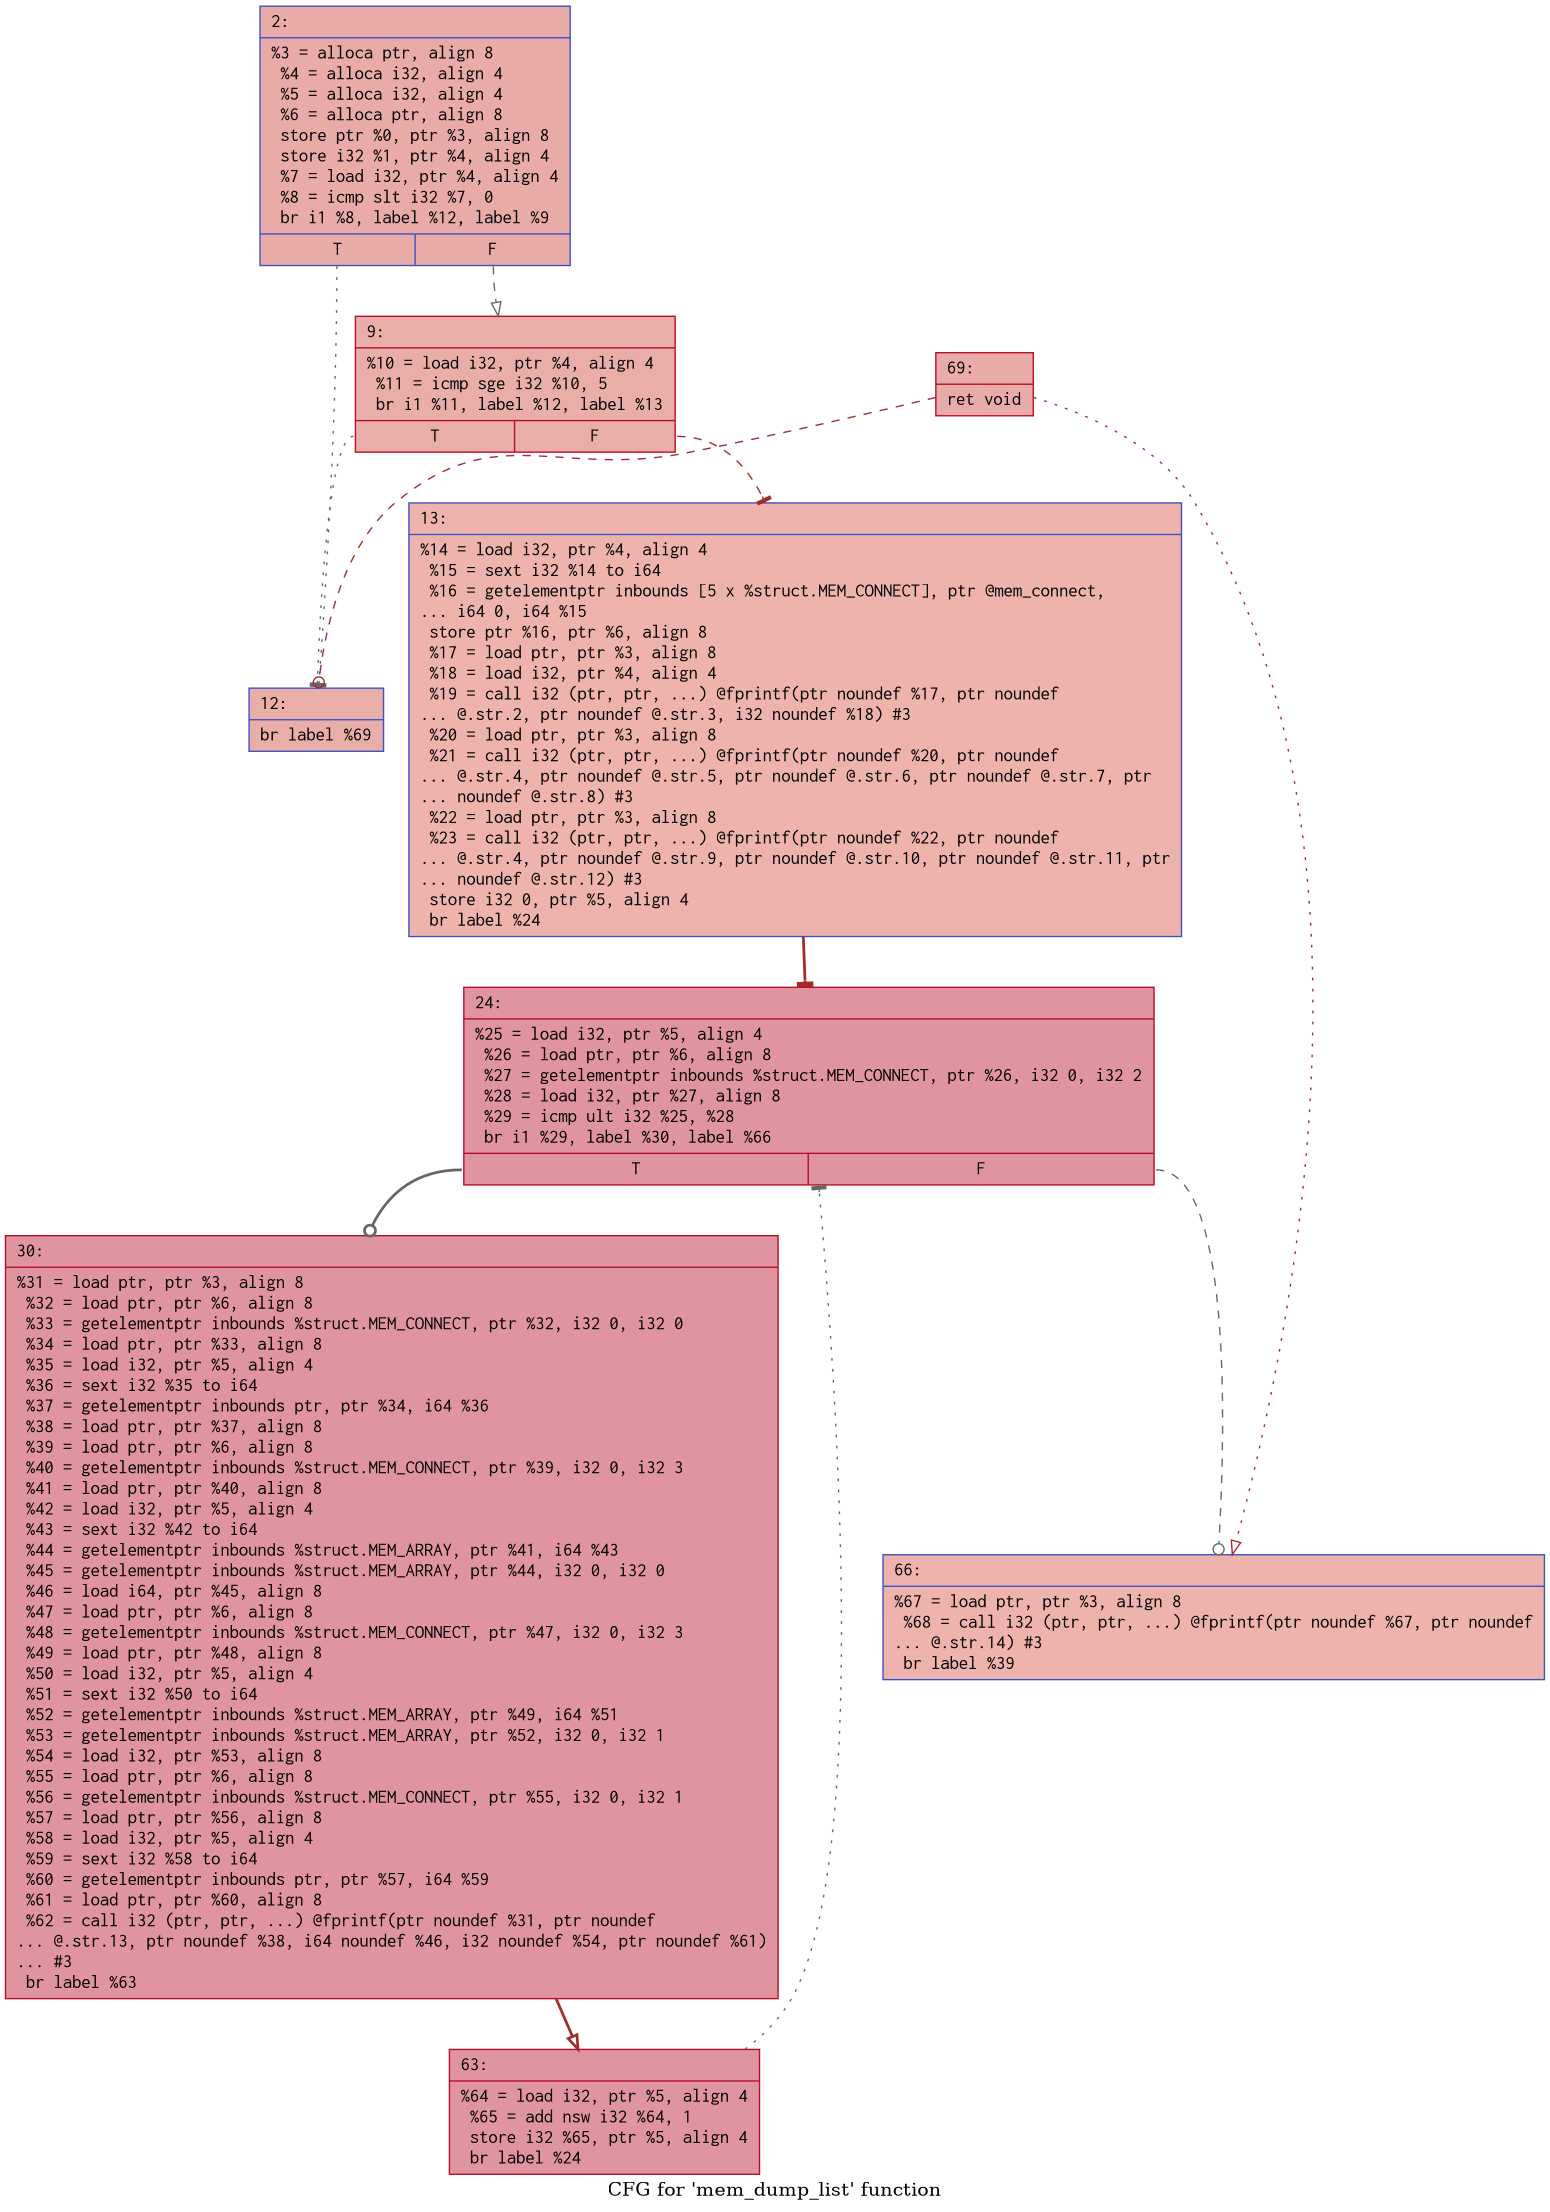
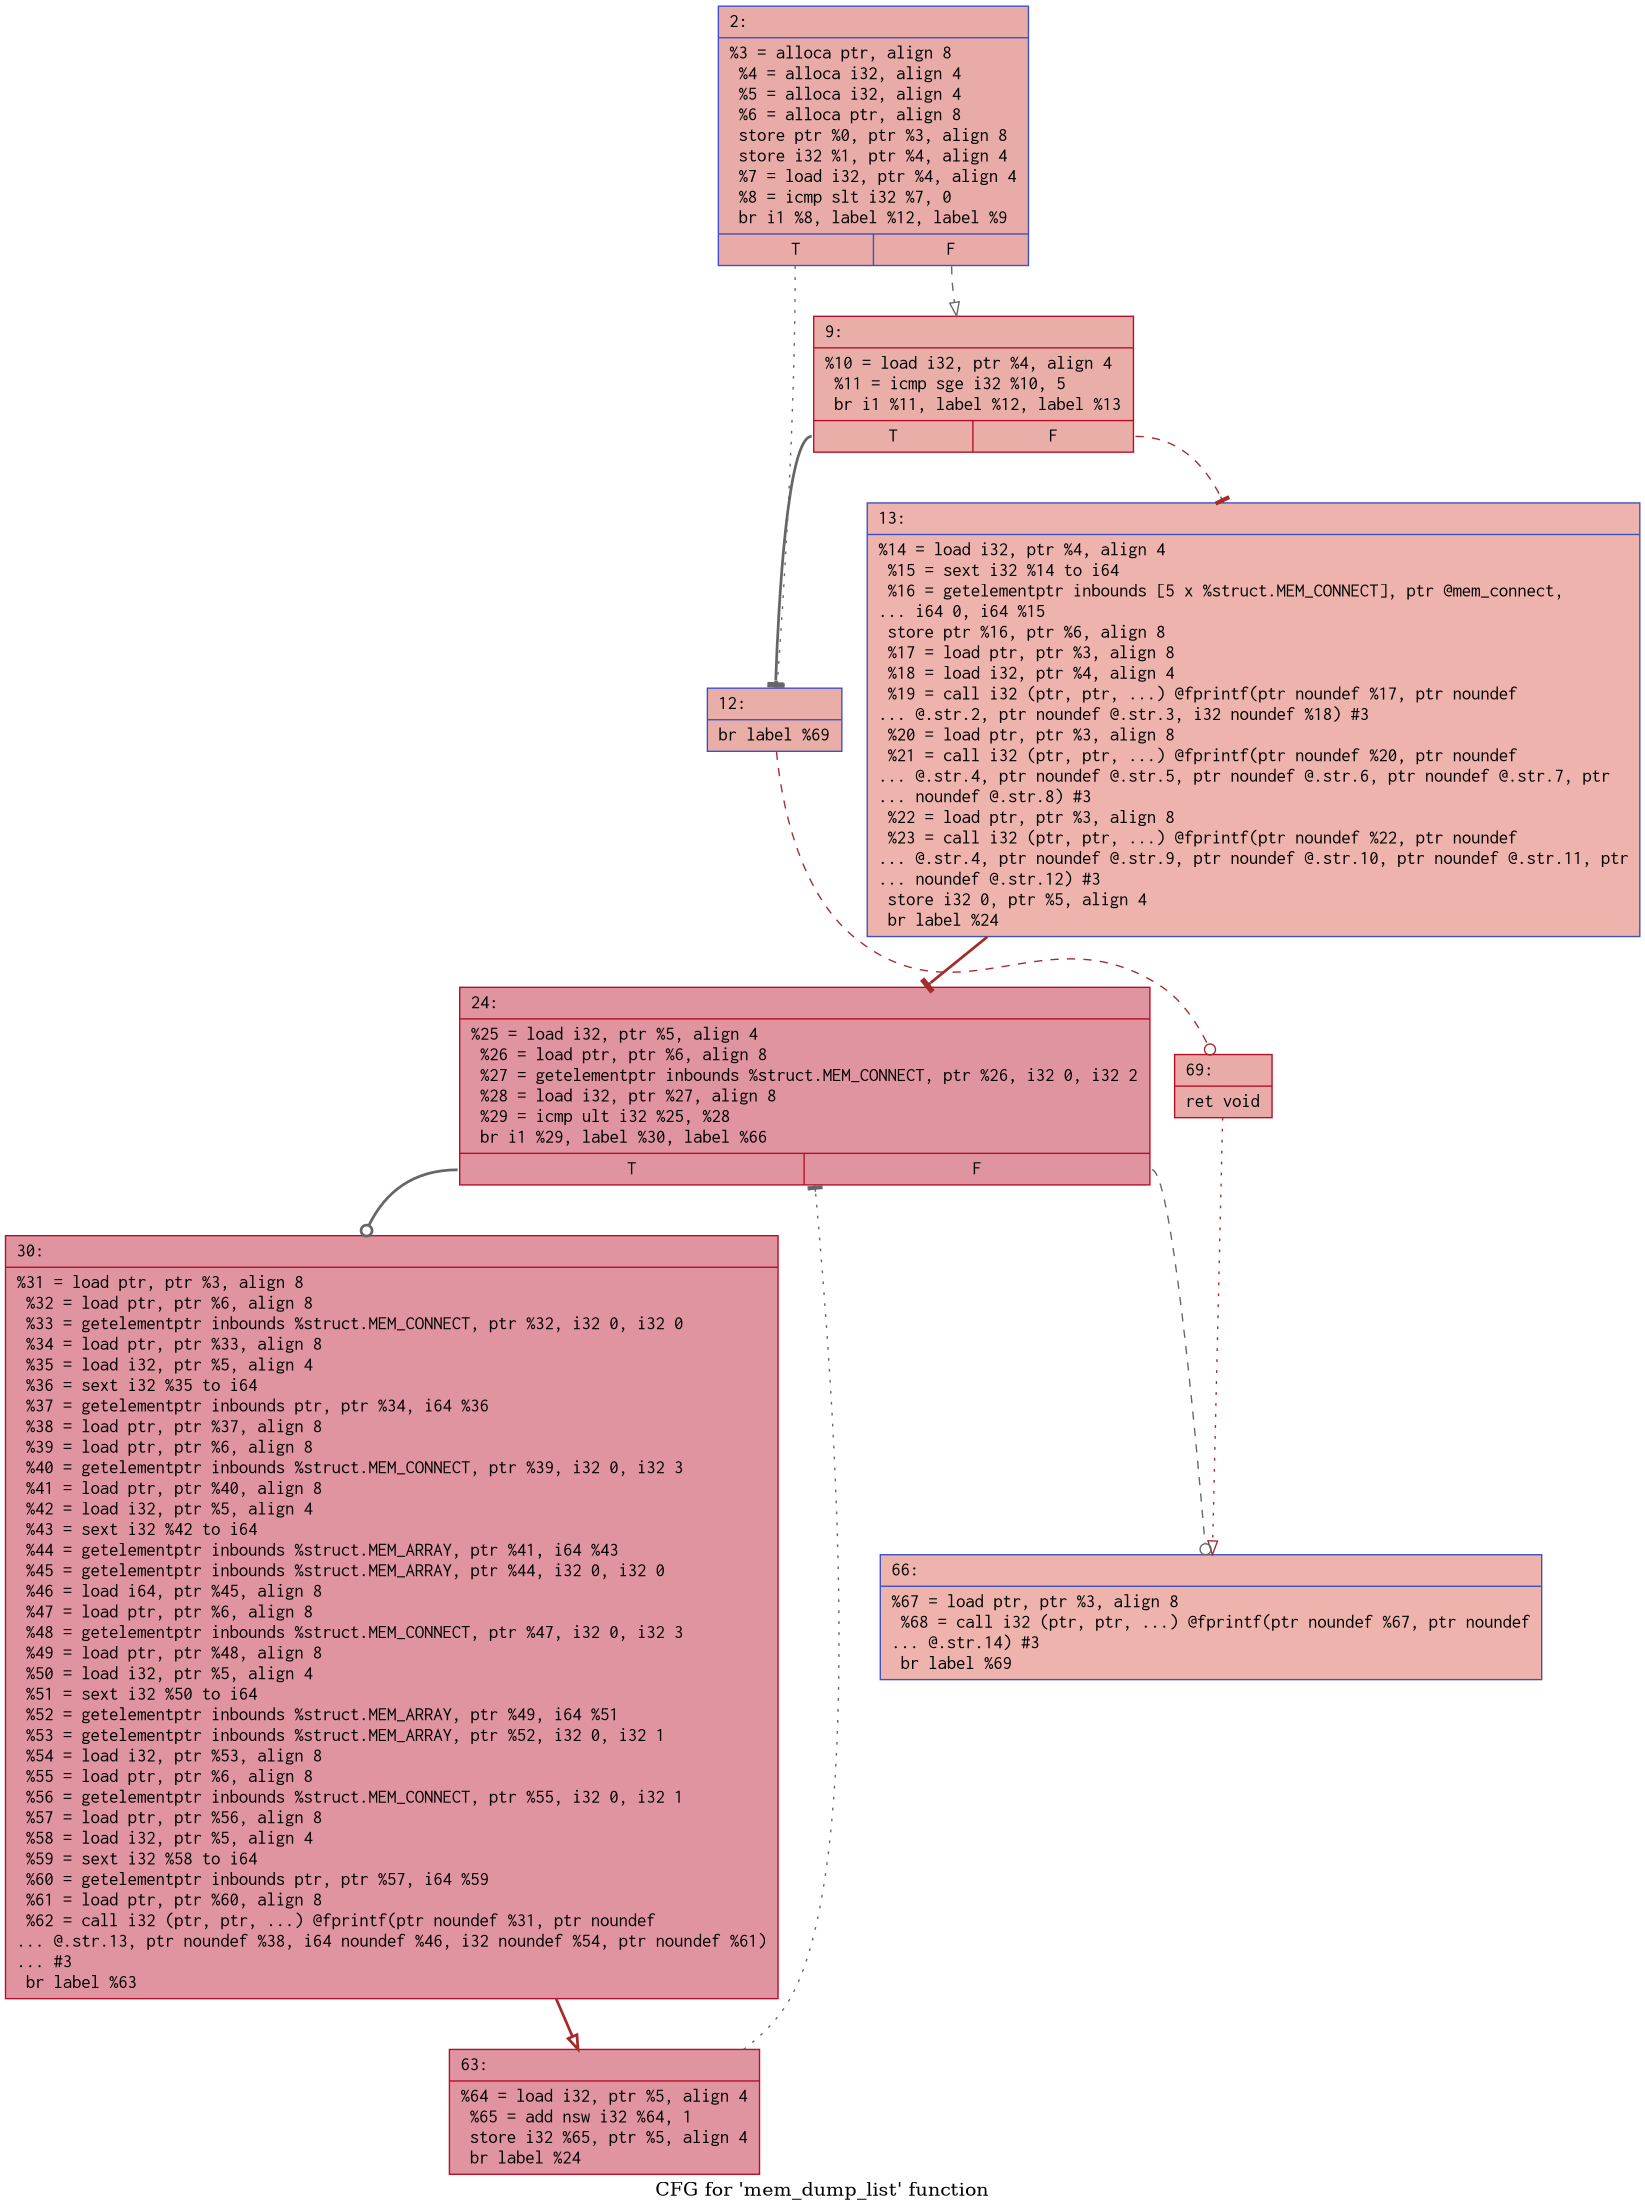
(566, 458) -> (926, 970)
(325, 556) -> (783, 556)
(954, 1663) -> (952, 1663)
